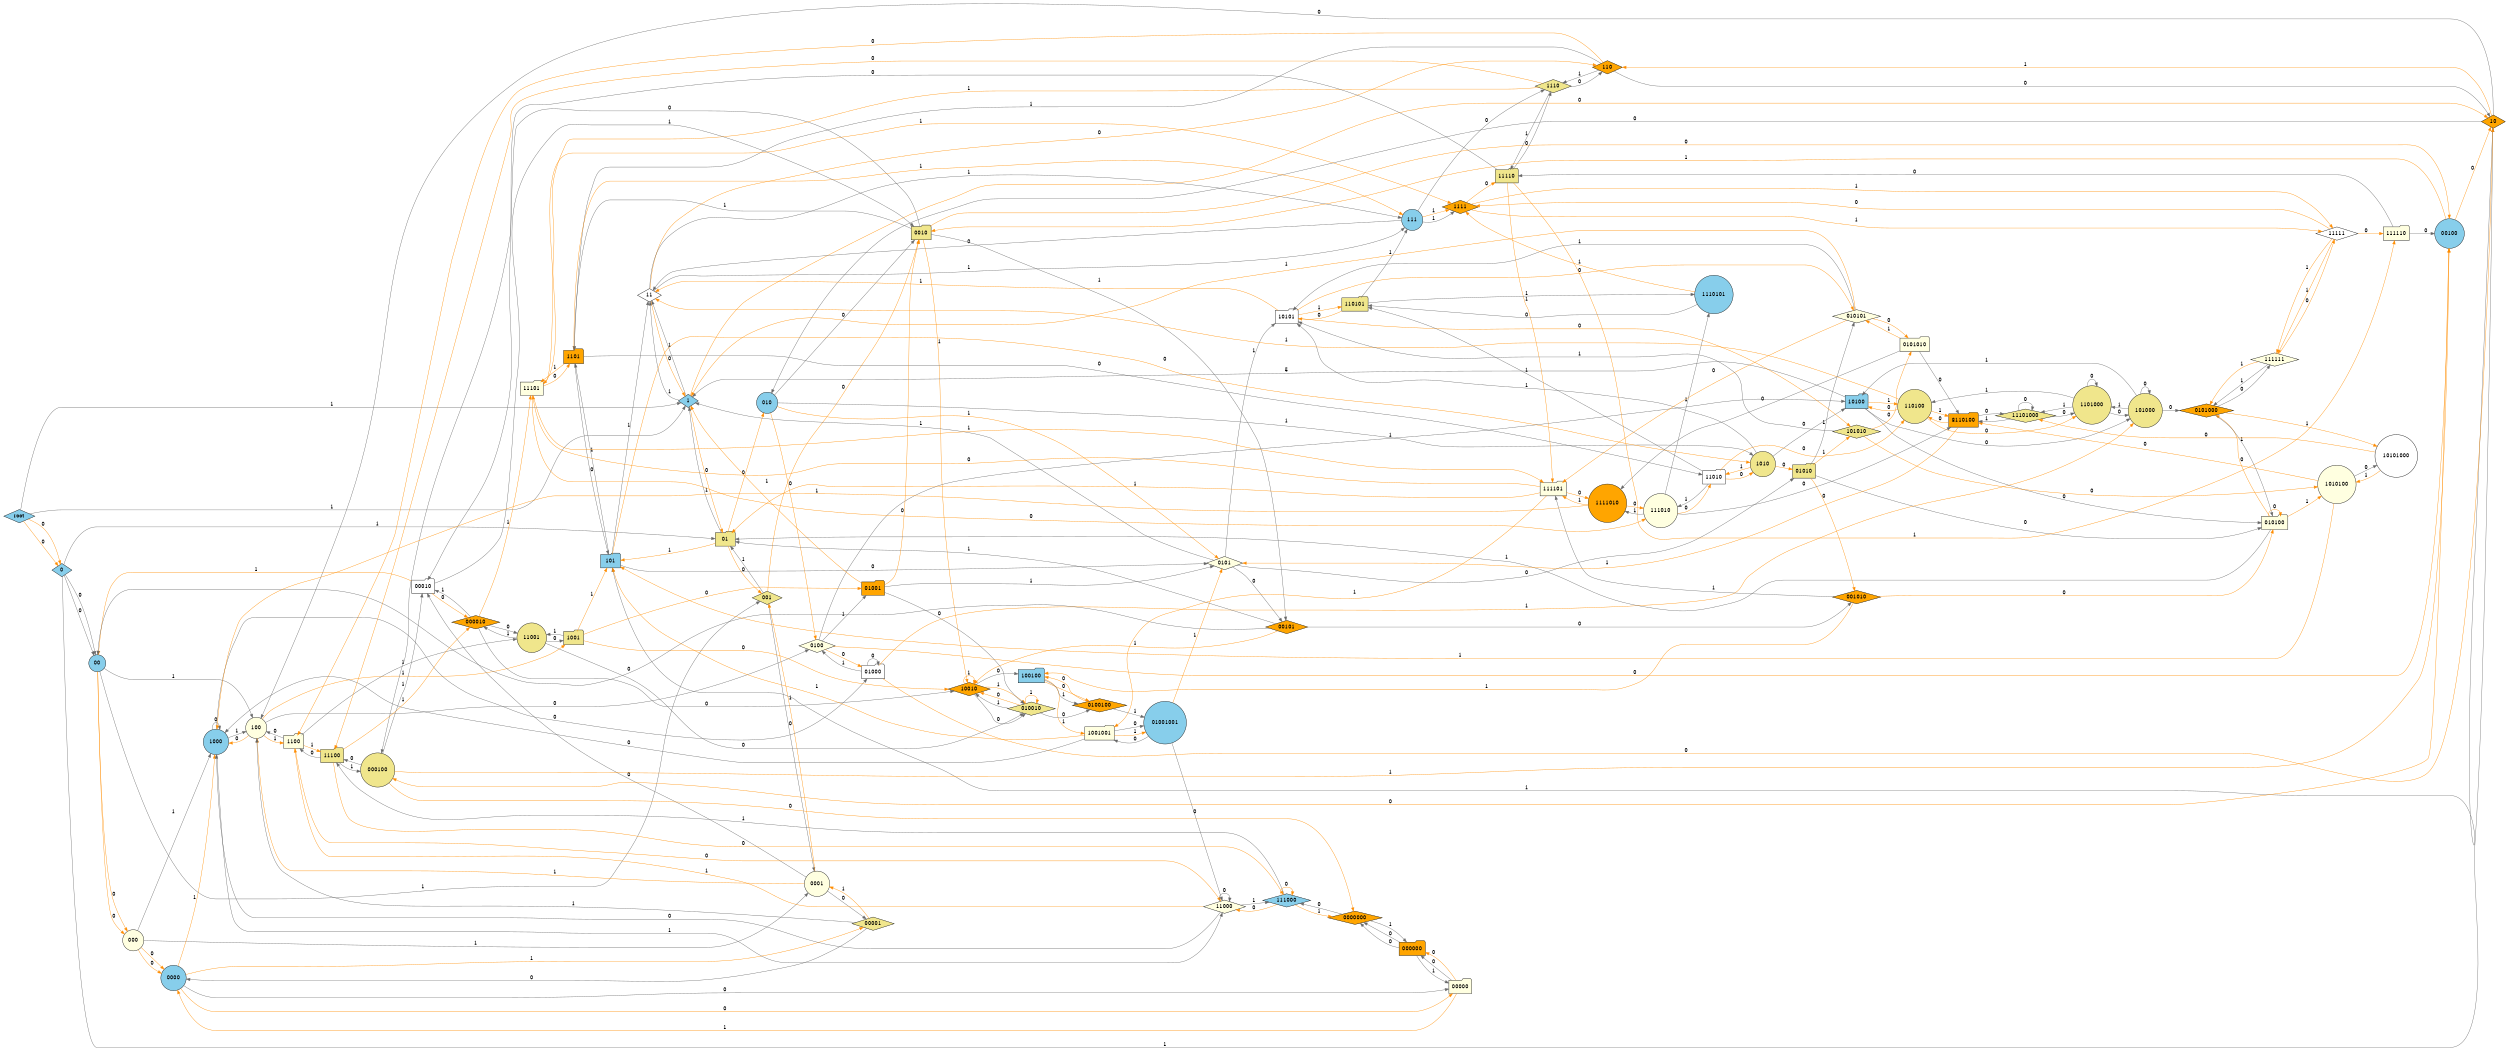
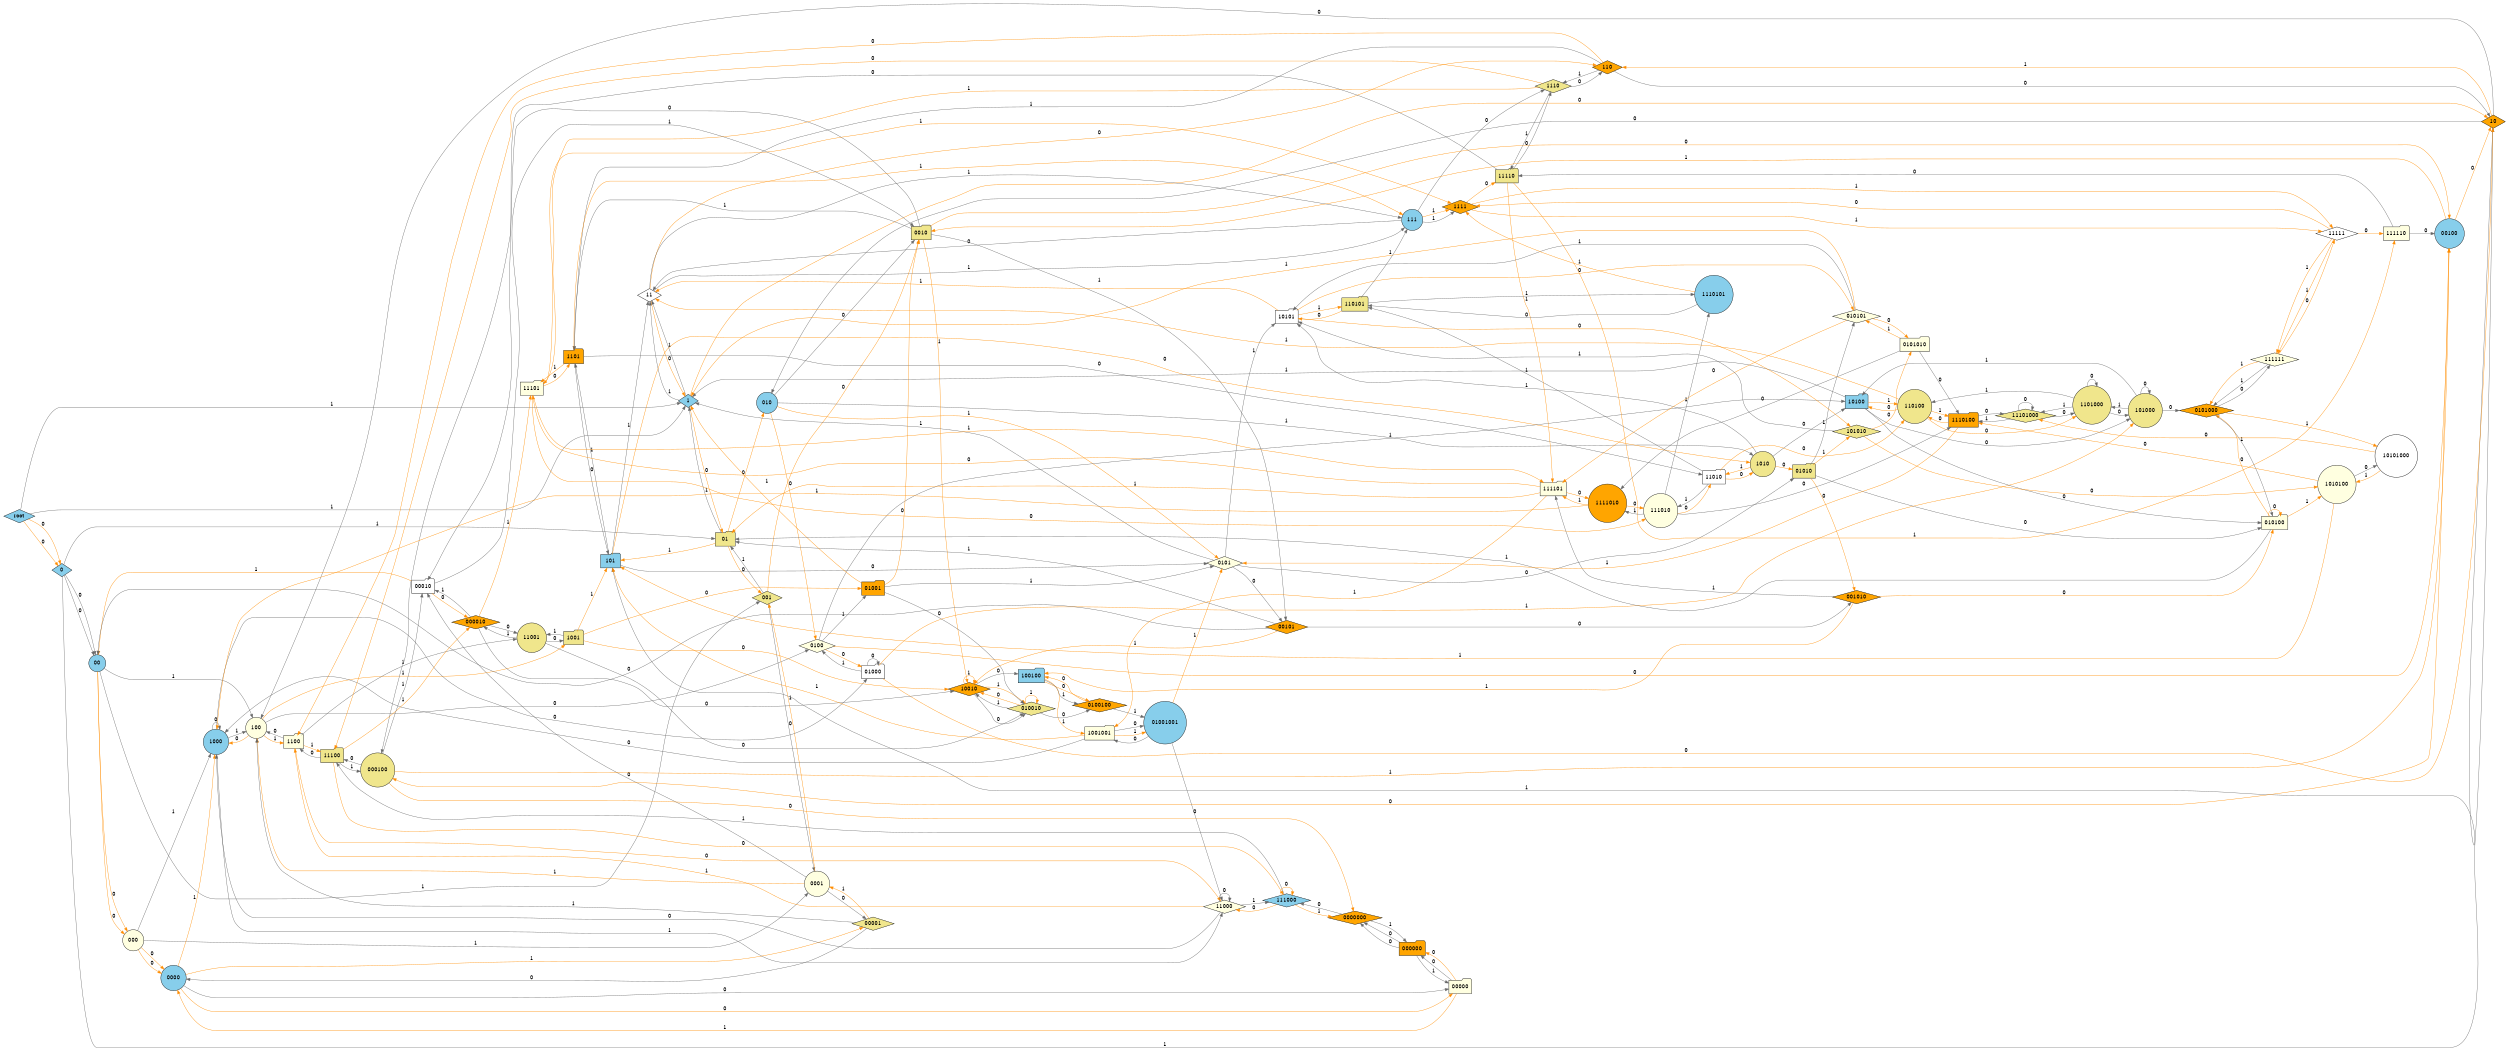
(1287, 370) -> (1287, 370)
(1964, 421) -> (1964, 421)
